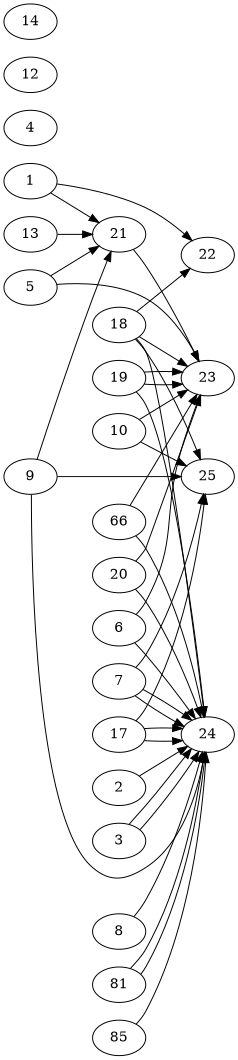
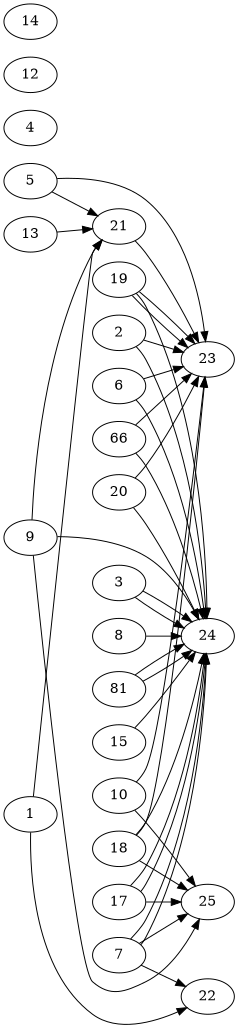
(156, 296) -> (165, 977)
none -> (156, 344)
(119, 1038) -> (119, 742)
